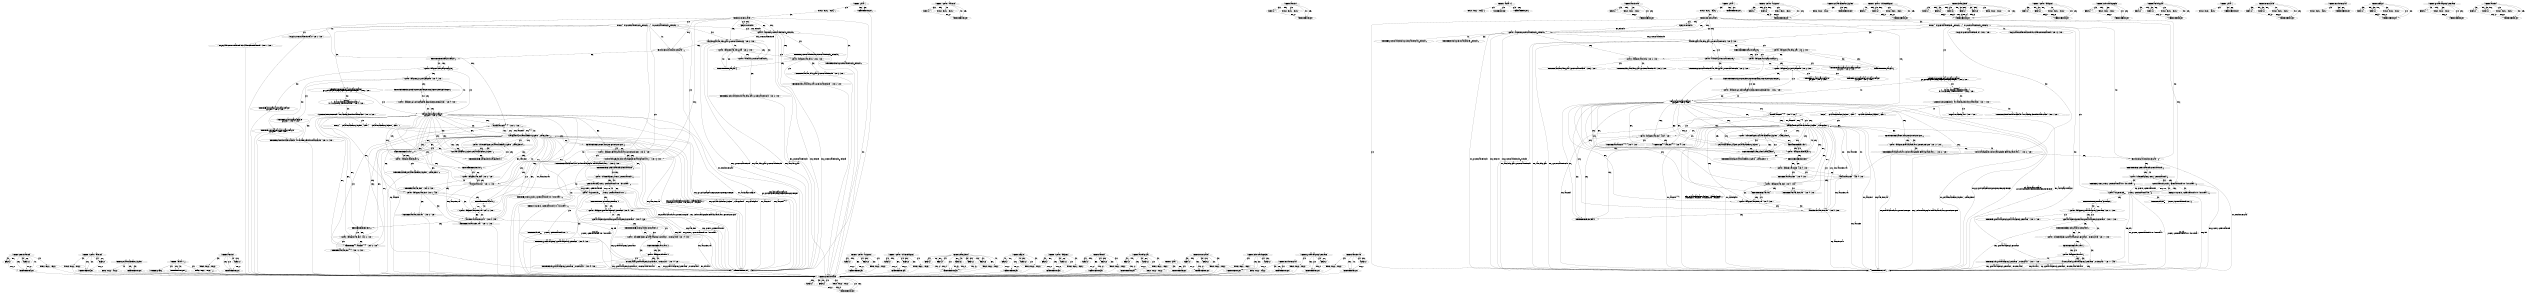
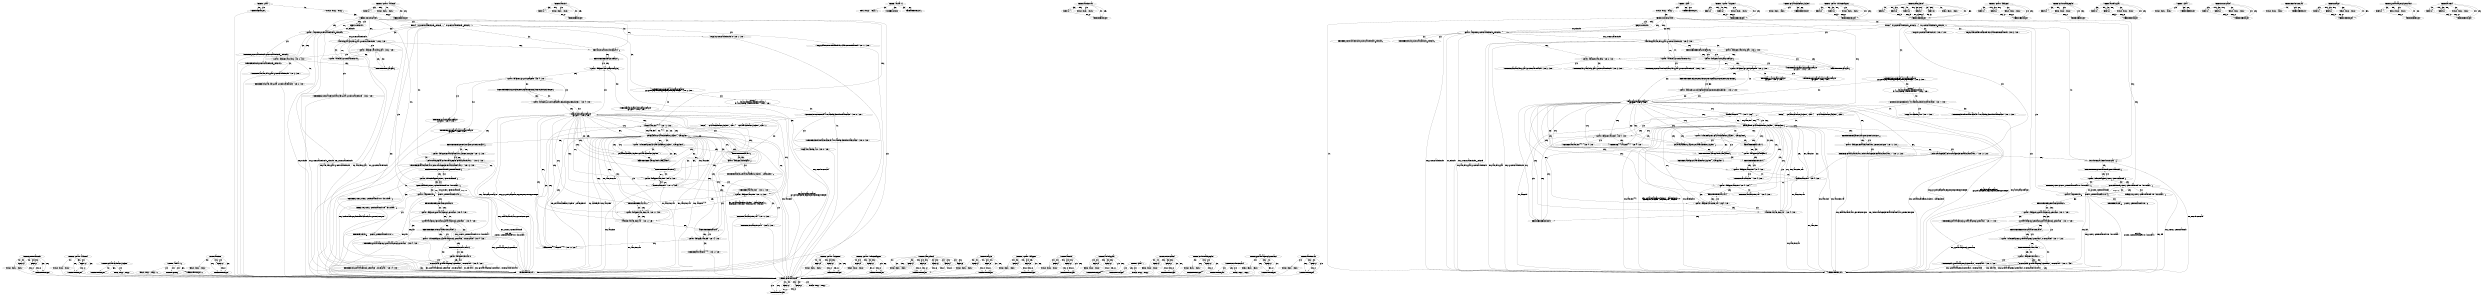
(1685, 131) -> (1641, 131)
none -> (815, 149)
